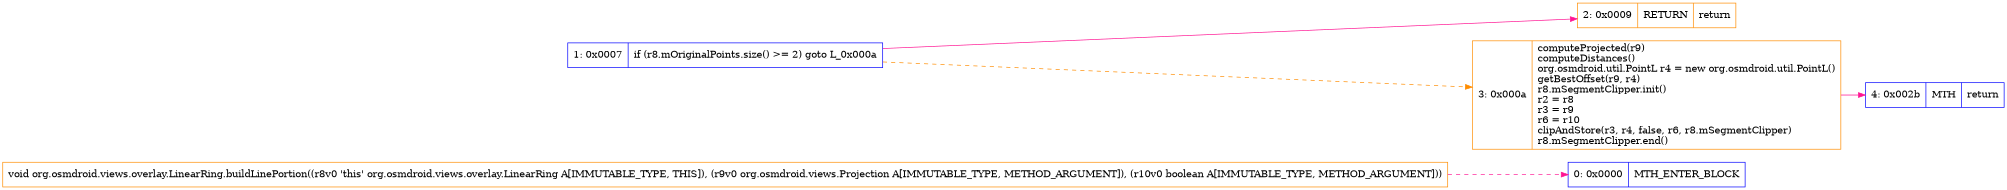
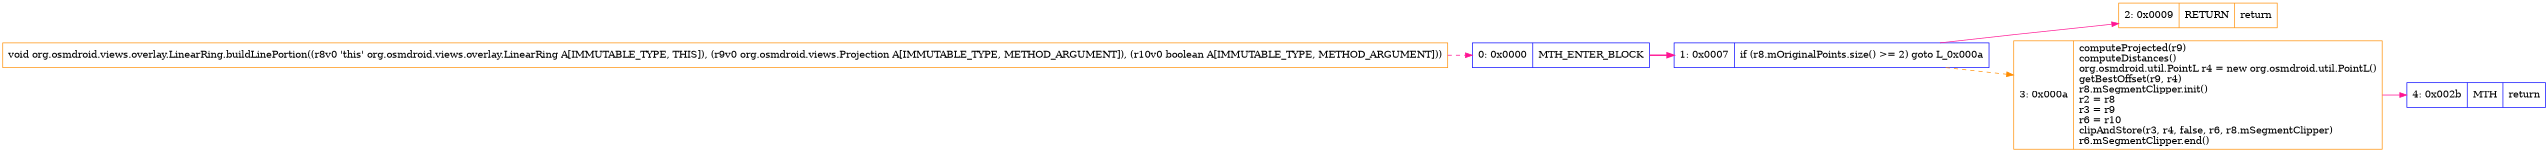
none -> (1658, 55)
(1603, 141) -> (2144, 141)
